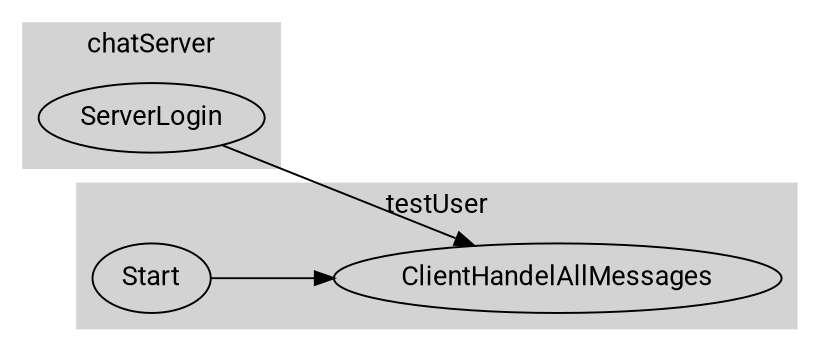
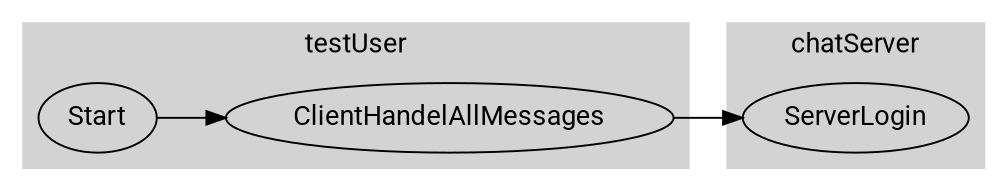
(351, 196) -> (700, 118)
